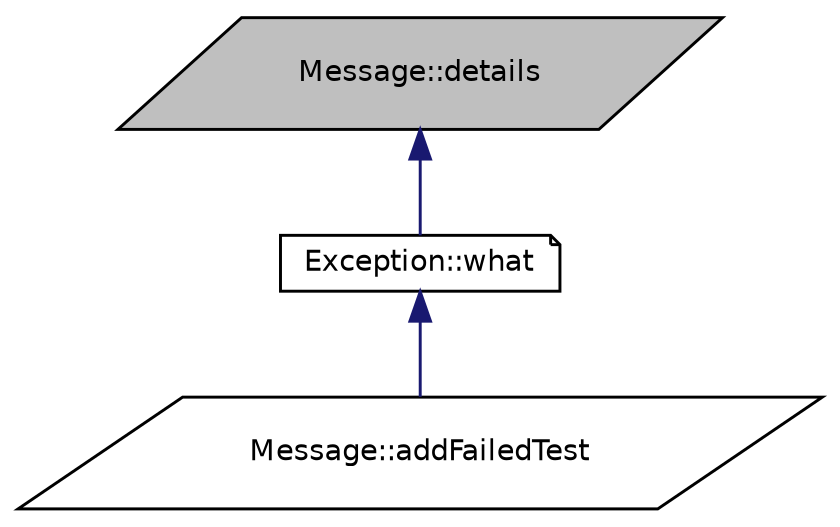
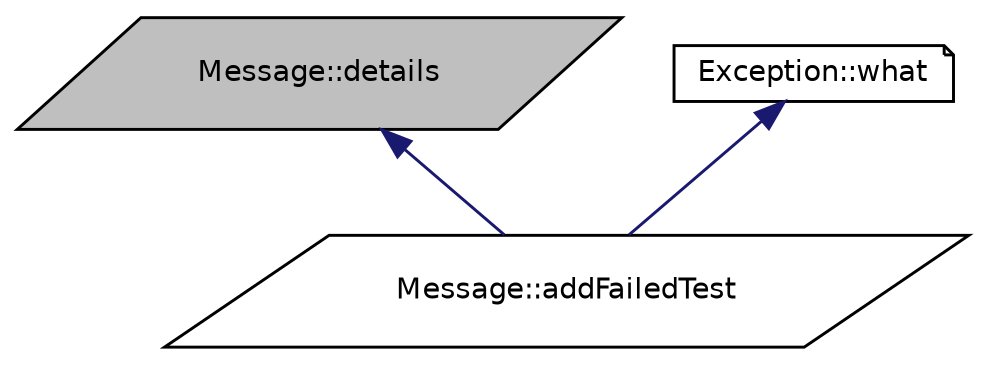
(420, 198) -> (455, 192)
